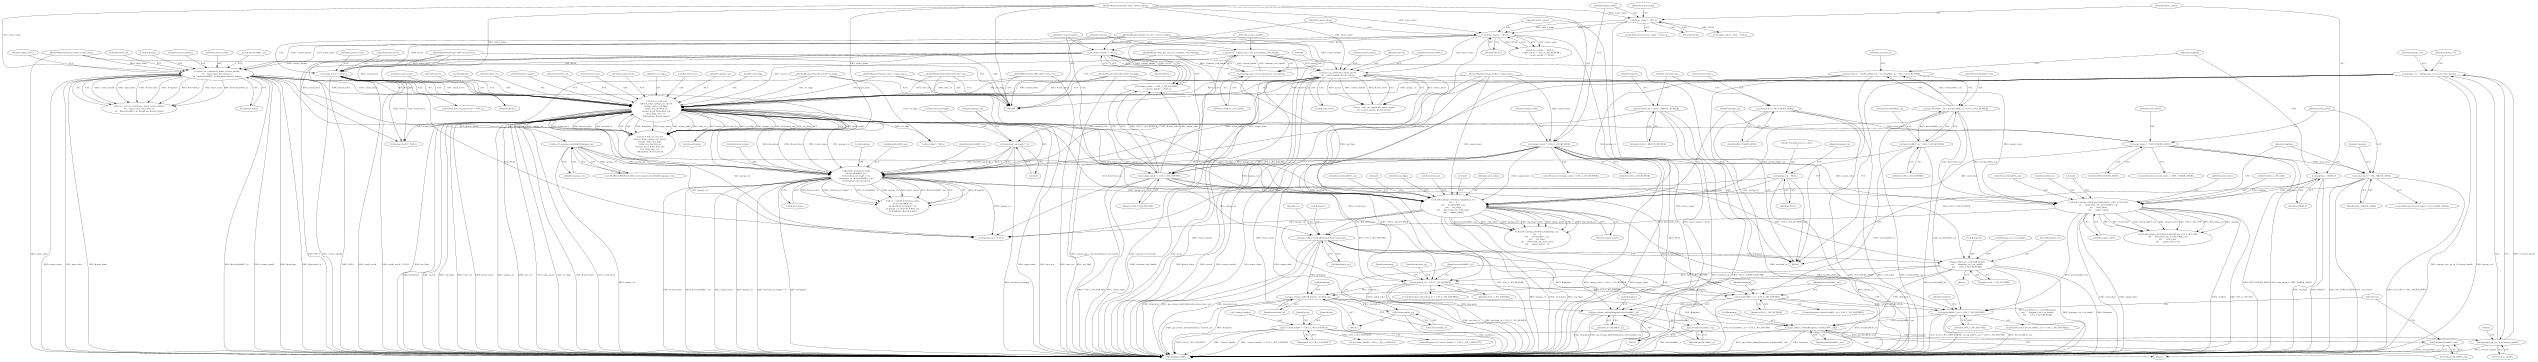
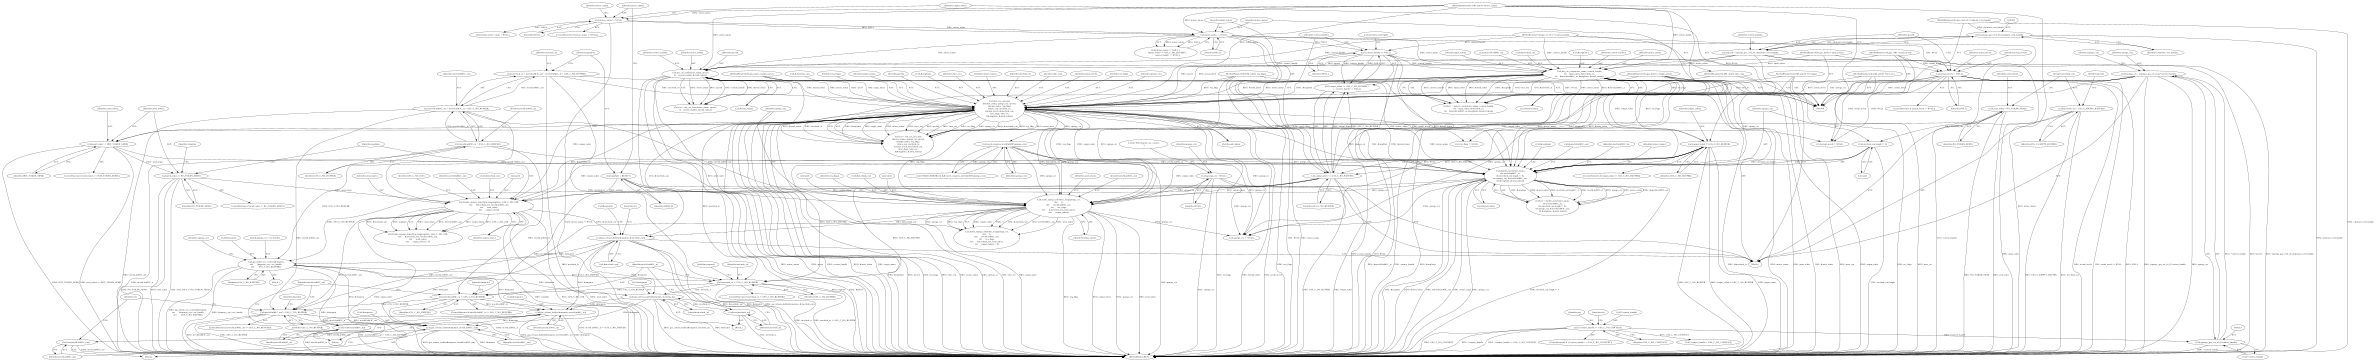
(1171, 53) -> (1964, 20)
(1070, 71) -> (1647, 42)
(1076, 88) -> (1571, 88)
(974, 127) -> (1376, 43)
none -> (504, 319)
